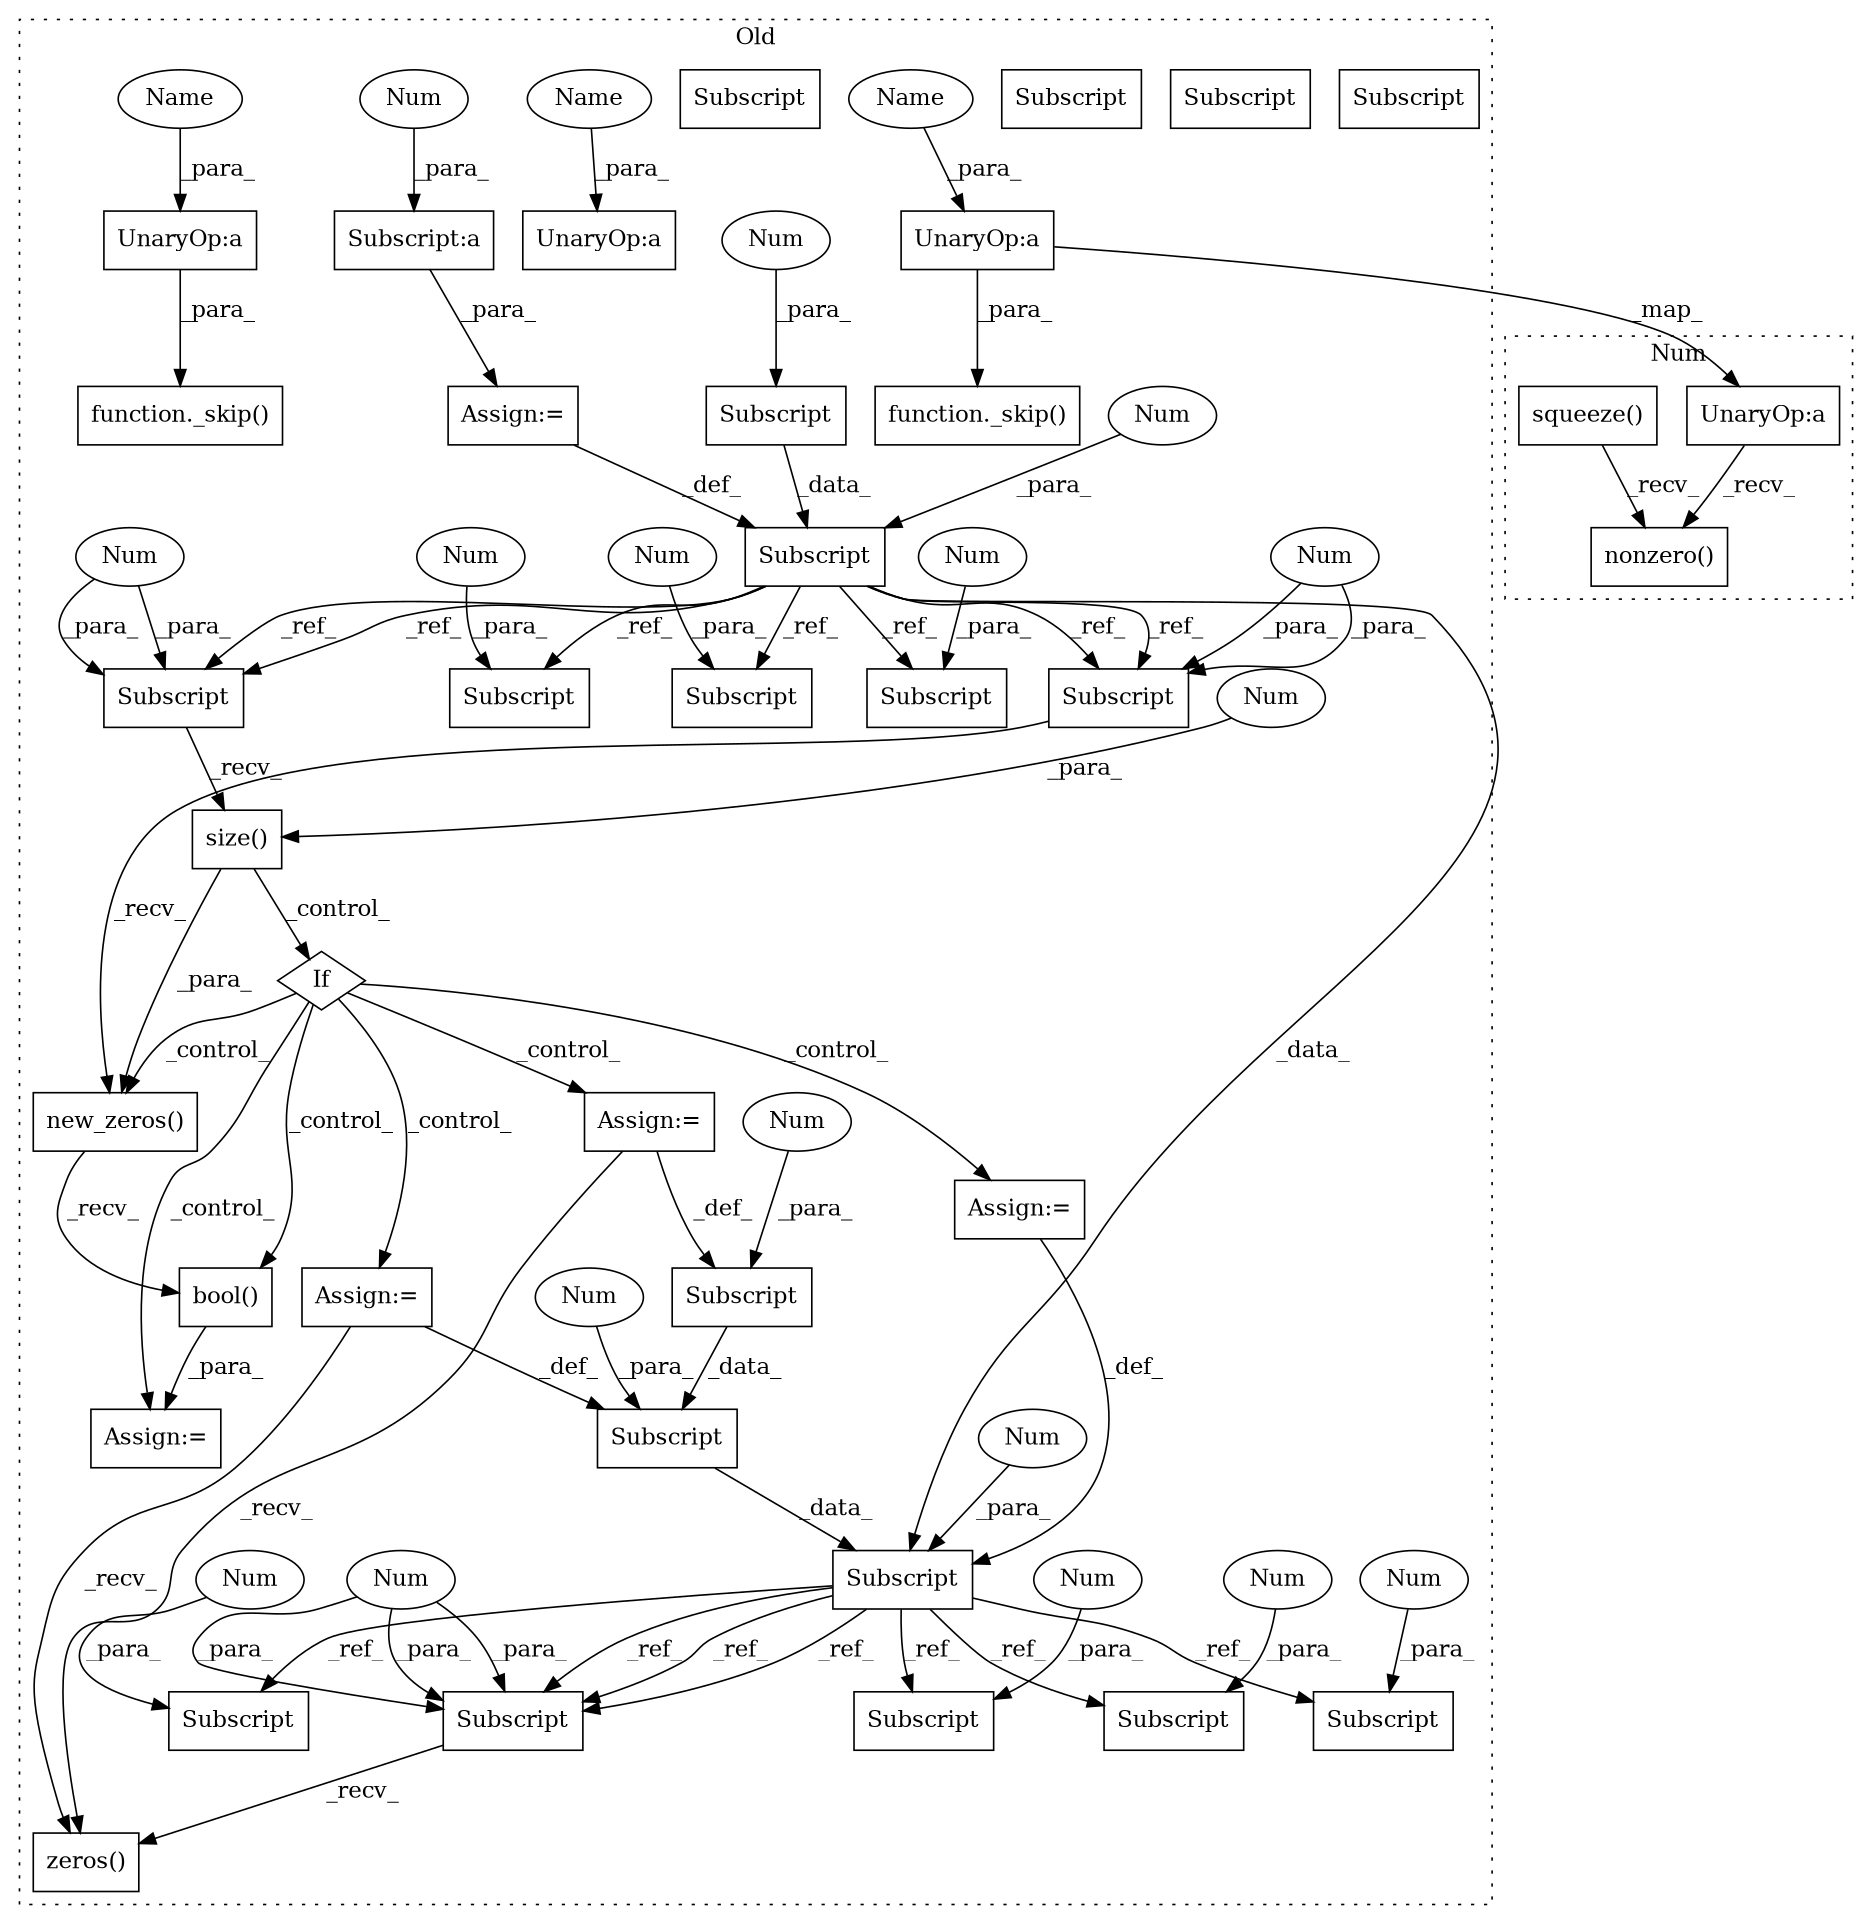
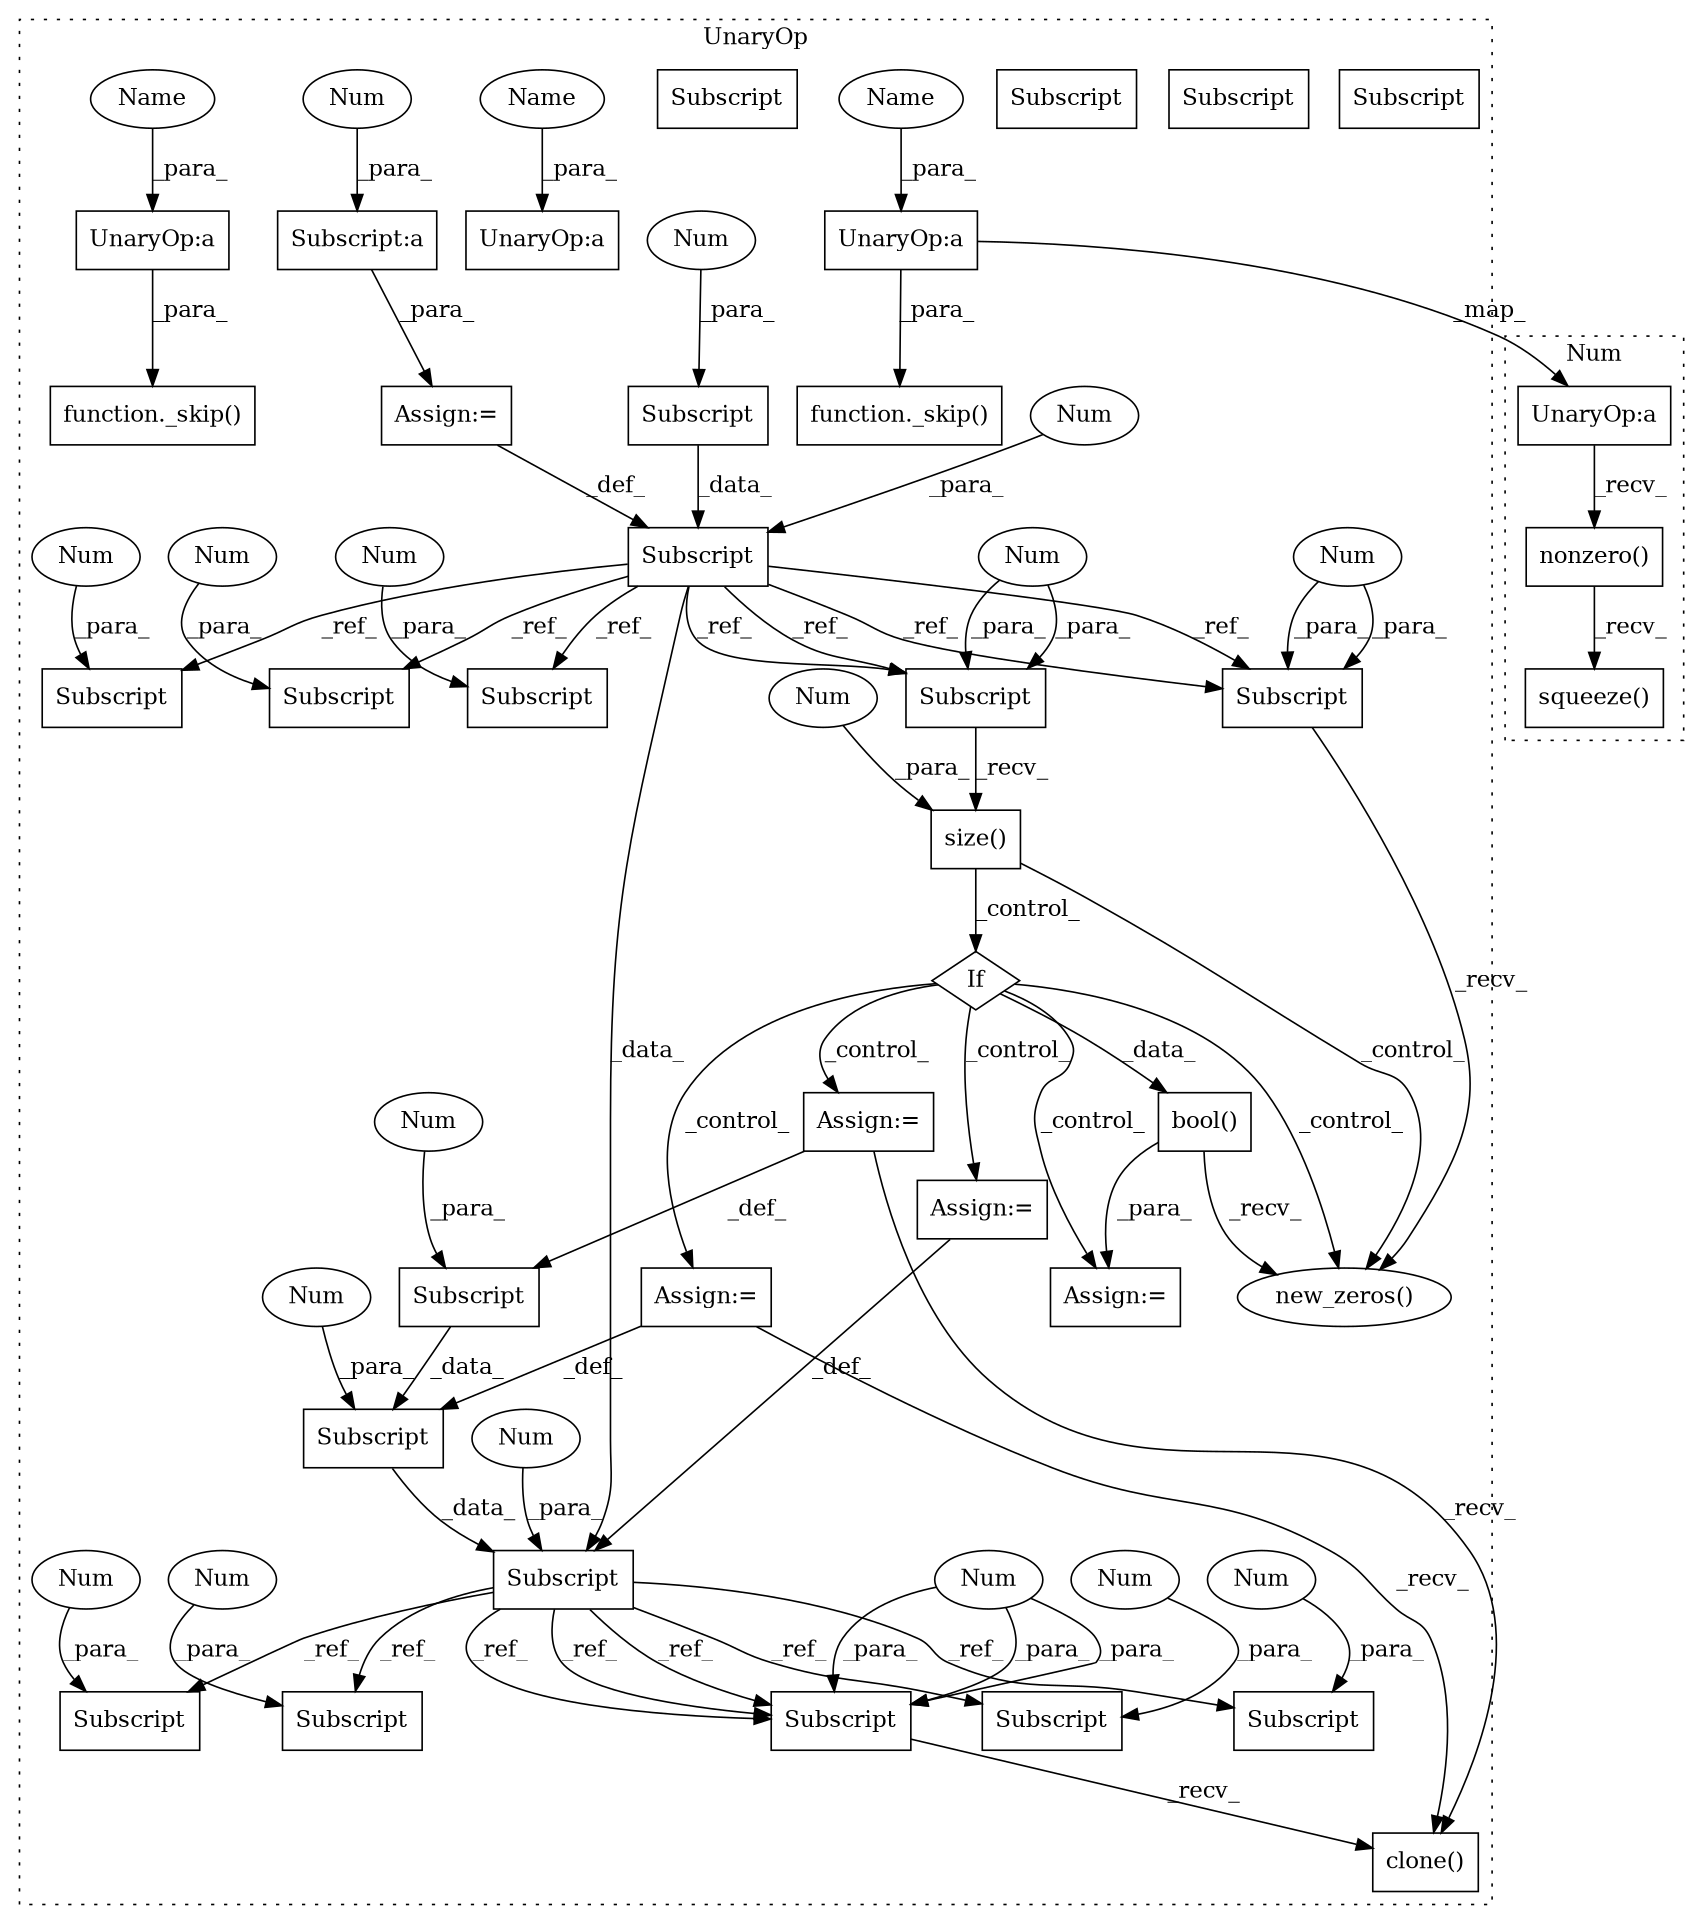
(756, 38) -> (756, 38)
(1620, 479) -> (1594, 619)
(214, 981) -> (1413, 1051)
(115, 1122) -> (1344, 1297)
(341, 1122) -> (1159, 1051)
(71, 1245) -> (1217, 1218)
(86, 1862) -> (1426, 1862)
